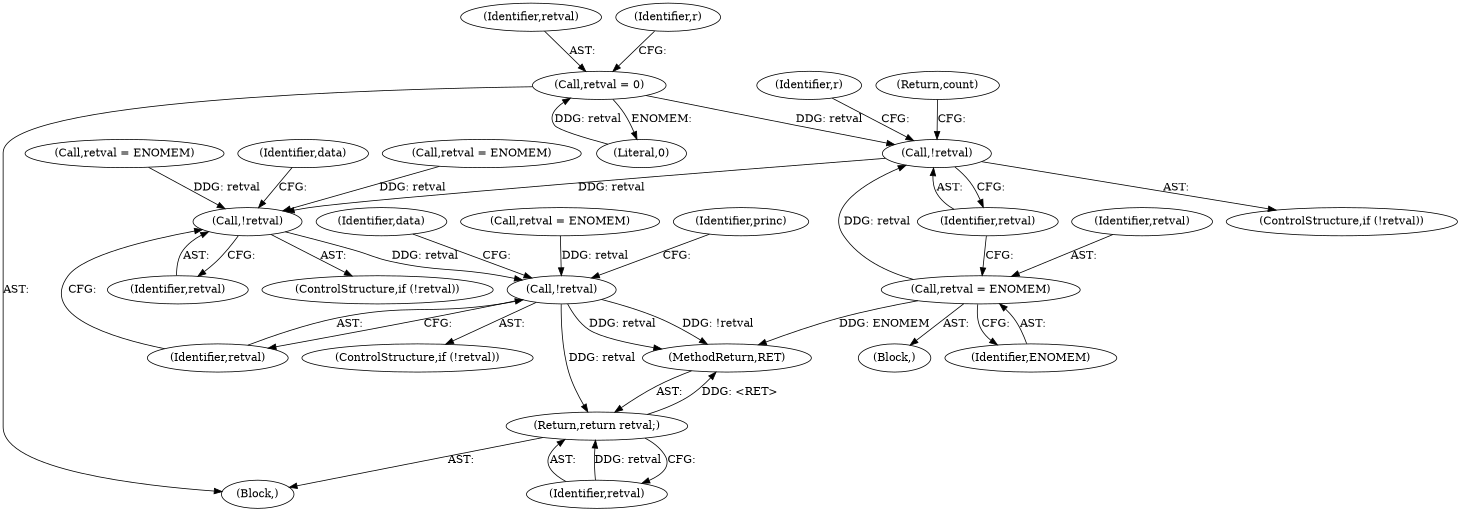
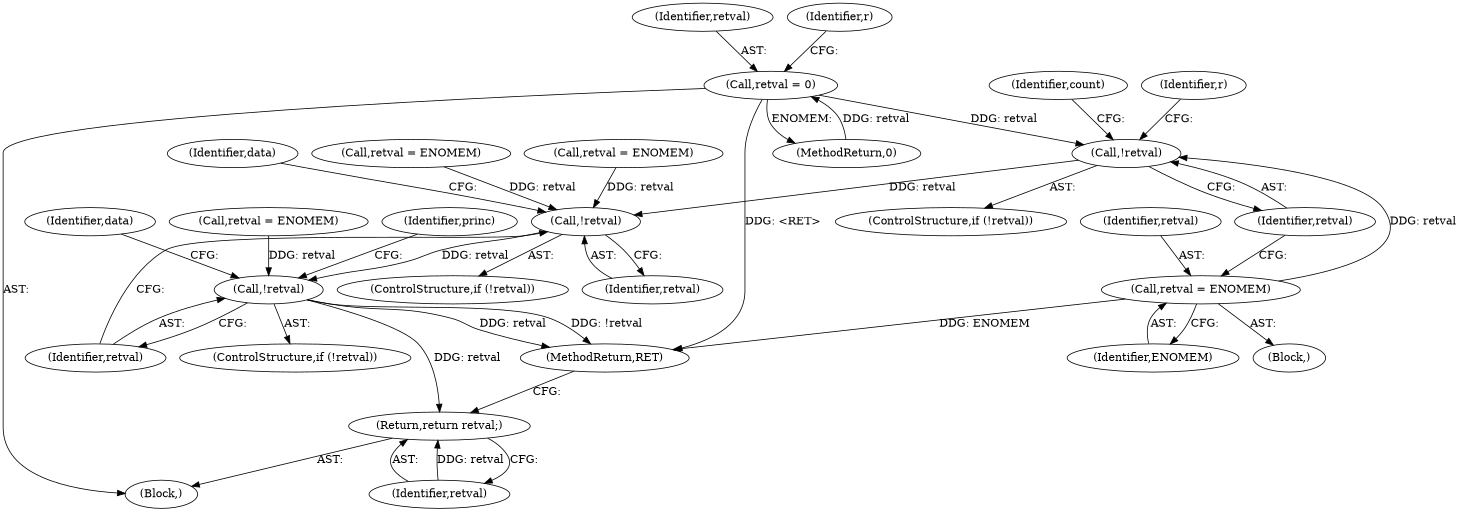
(938, 85) -> (1058, 85)
(642, 154) -> (847, 154)
(671, 392) -> (549, 392)
(682, 401) -> (745, 239)
